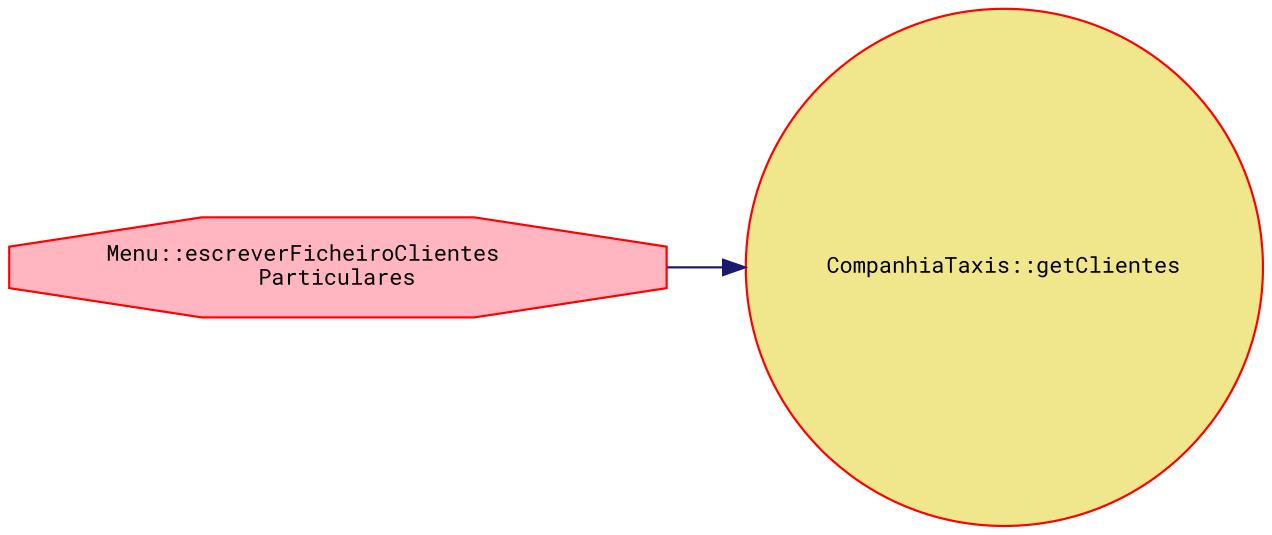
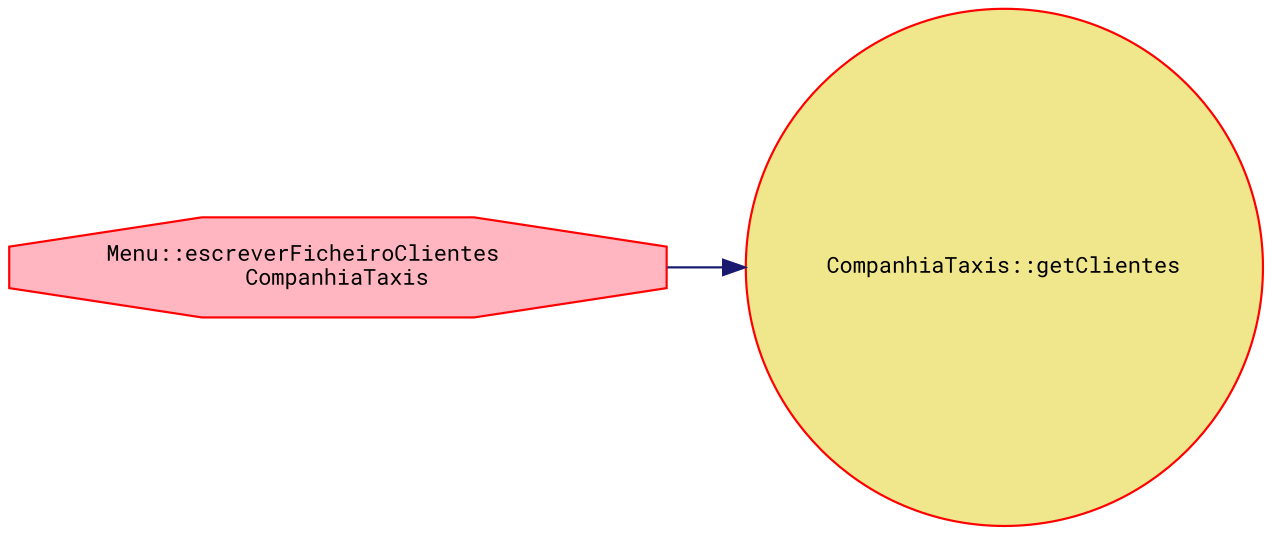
(338, 267) -> (338, 267)
